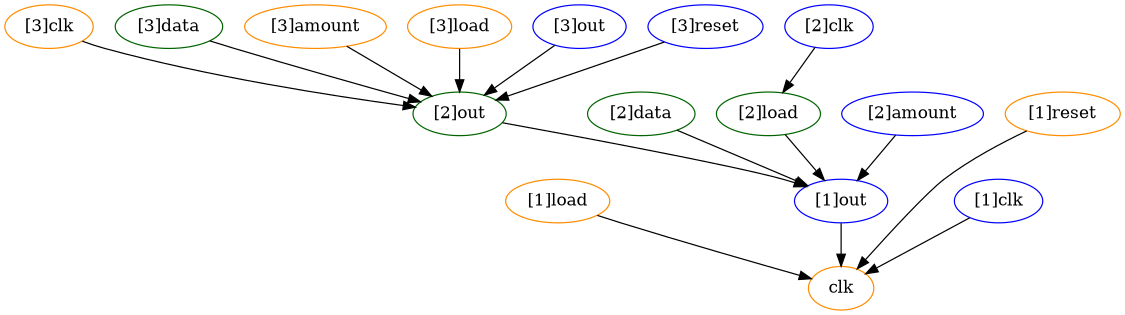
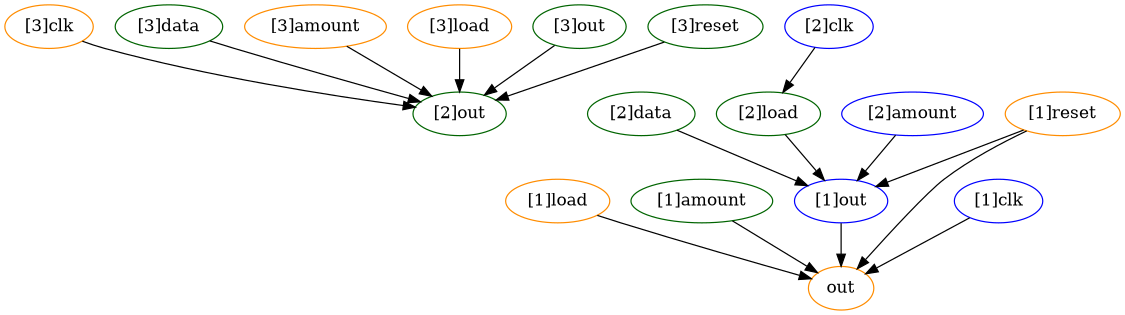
(580, 27) -> (580, 27)
(705, 27) -> (705, 27)
(649, 150) -> (955, 156)
none -> (702, 201)
(841, 288) -> (841, 288)
